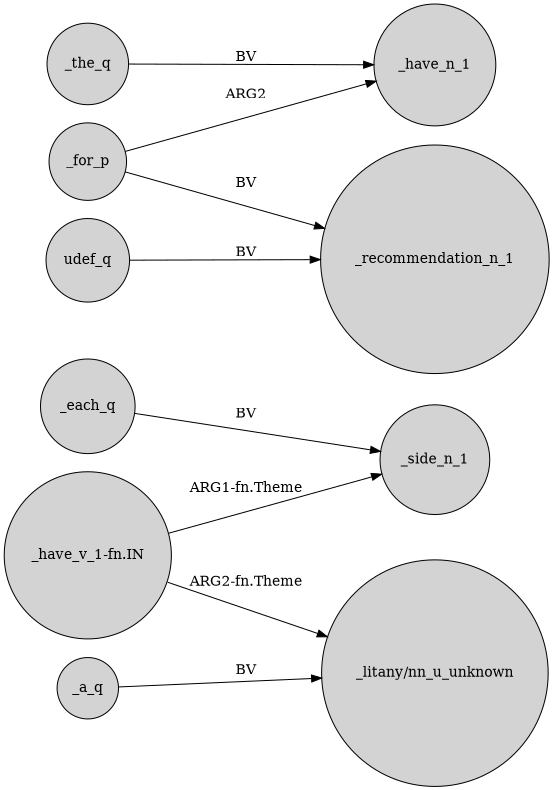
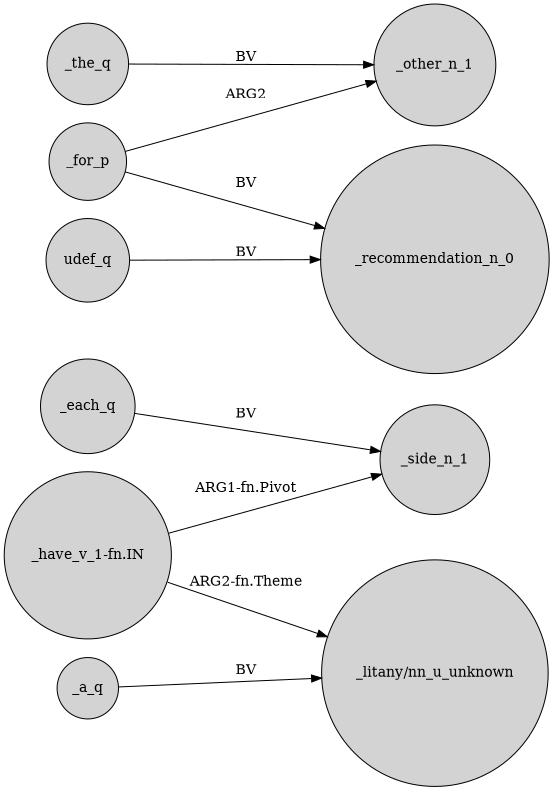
(435, 65) -> (435, 65)
(435, 259) -> (435, 259)
(246, 488) -> (246, 488)
